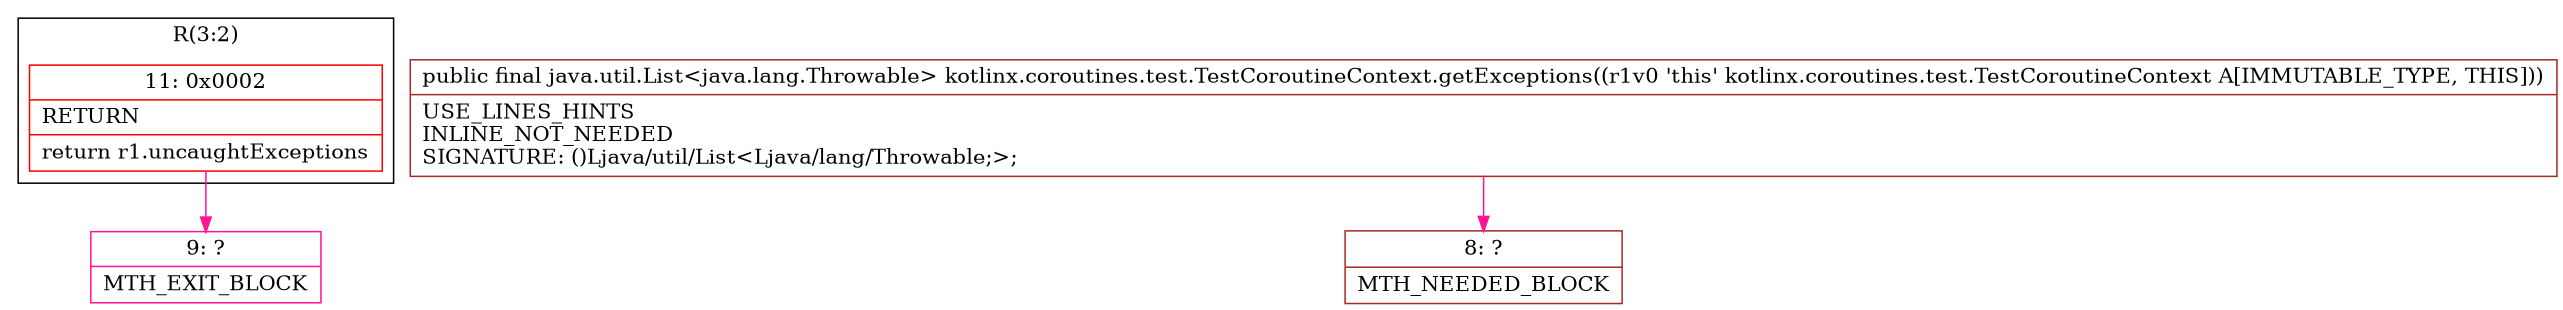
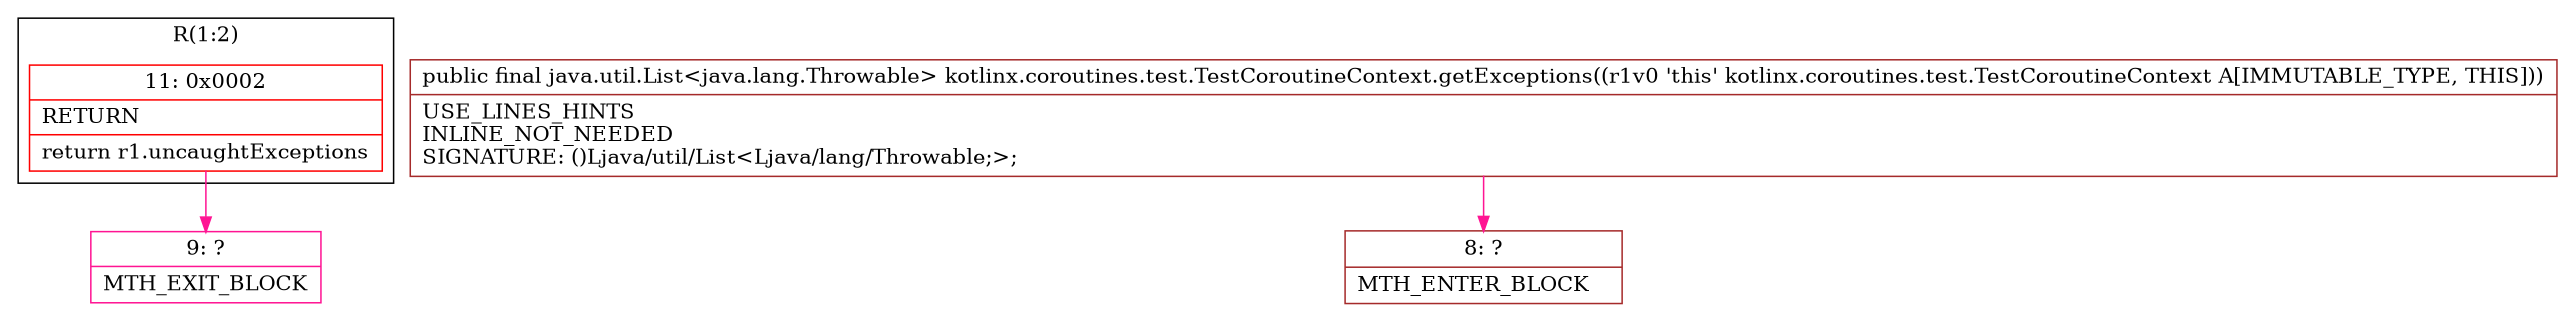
(206, 36) -> (206, 36)
(1484, 285) -> (1474, 285)
